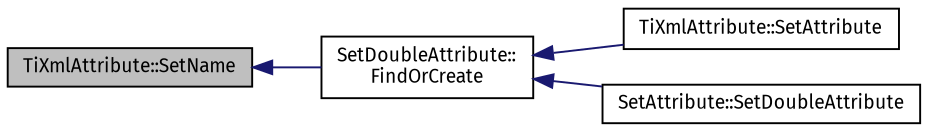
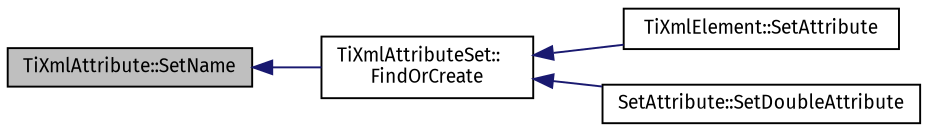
(761, 29) -> (761, 29)
(427, 67) -> (427, 67)
